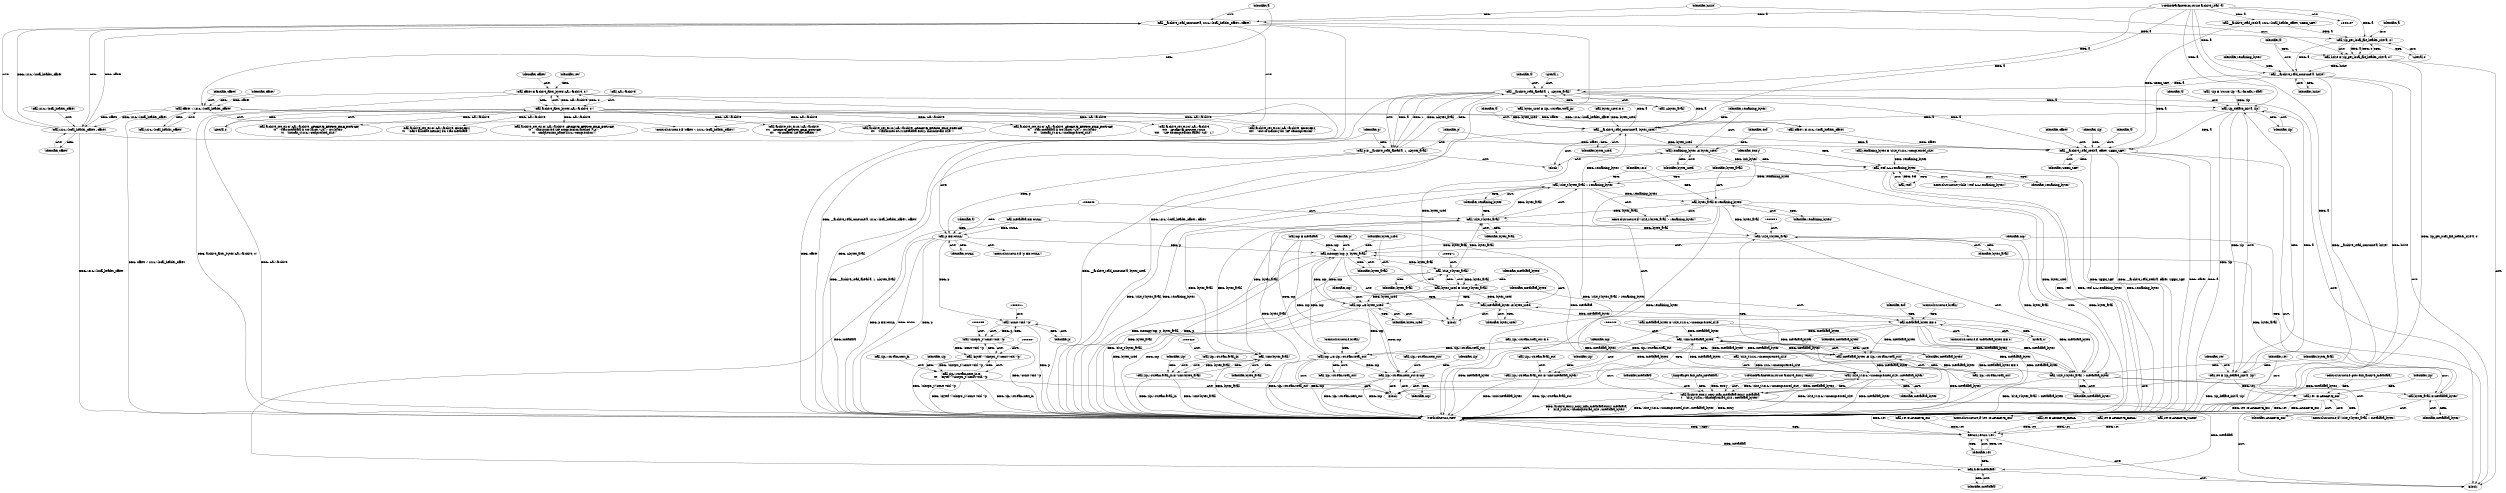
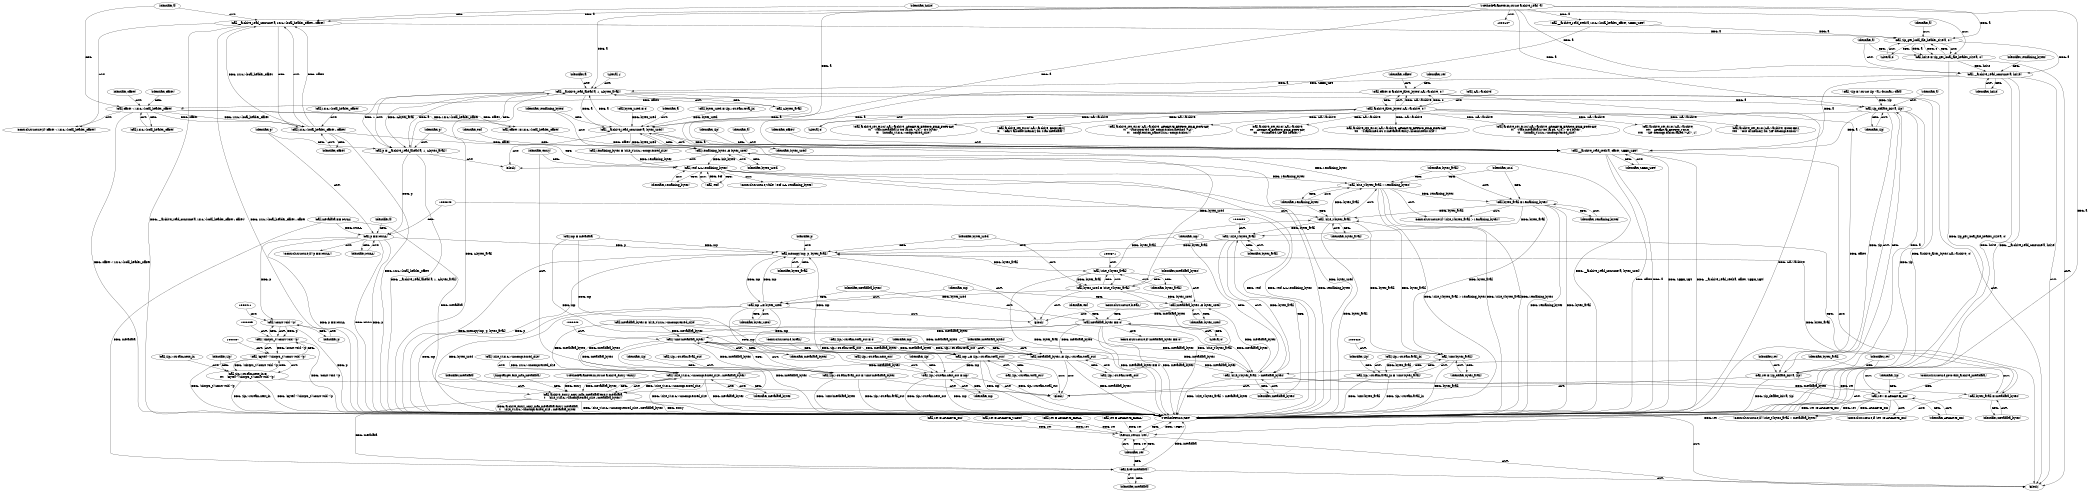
none -> (714, 142)
